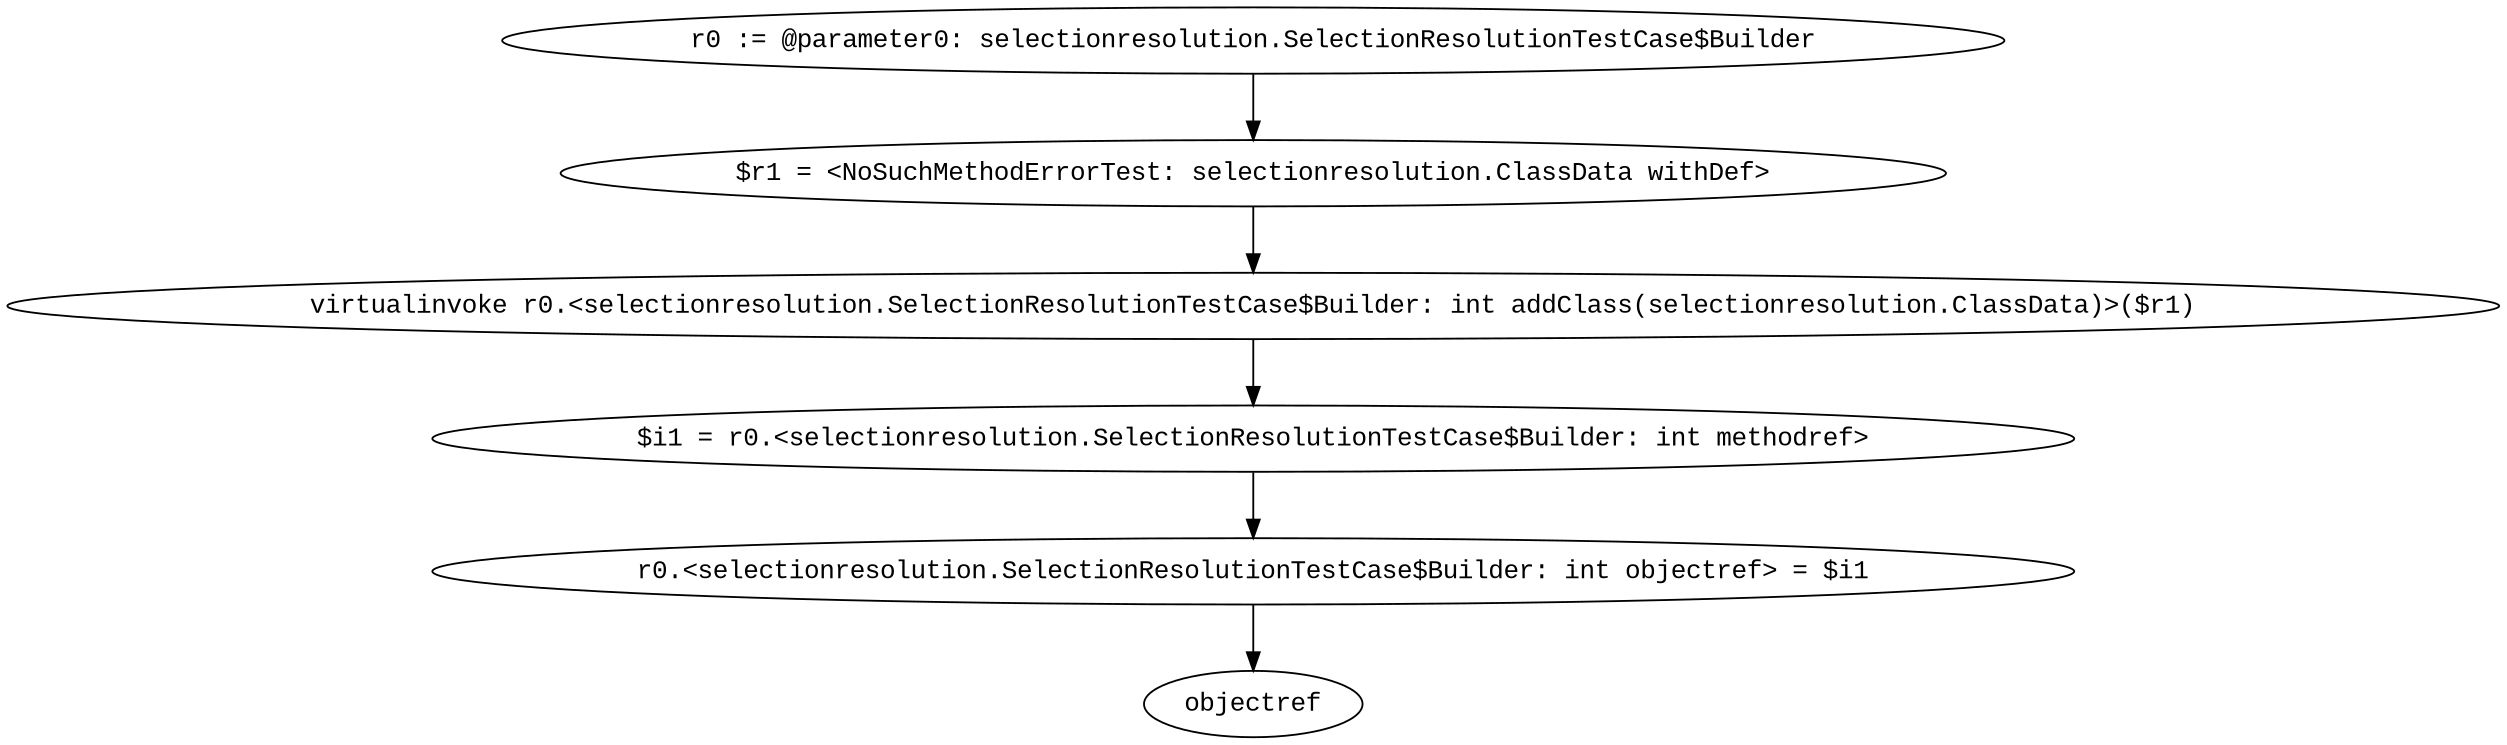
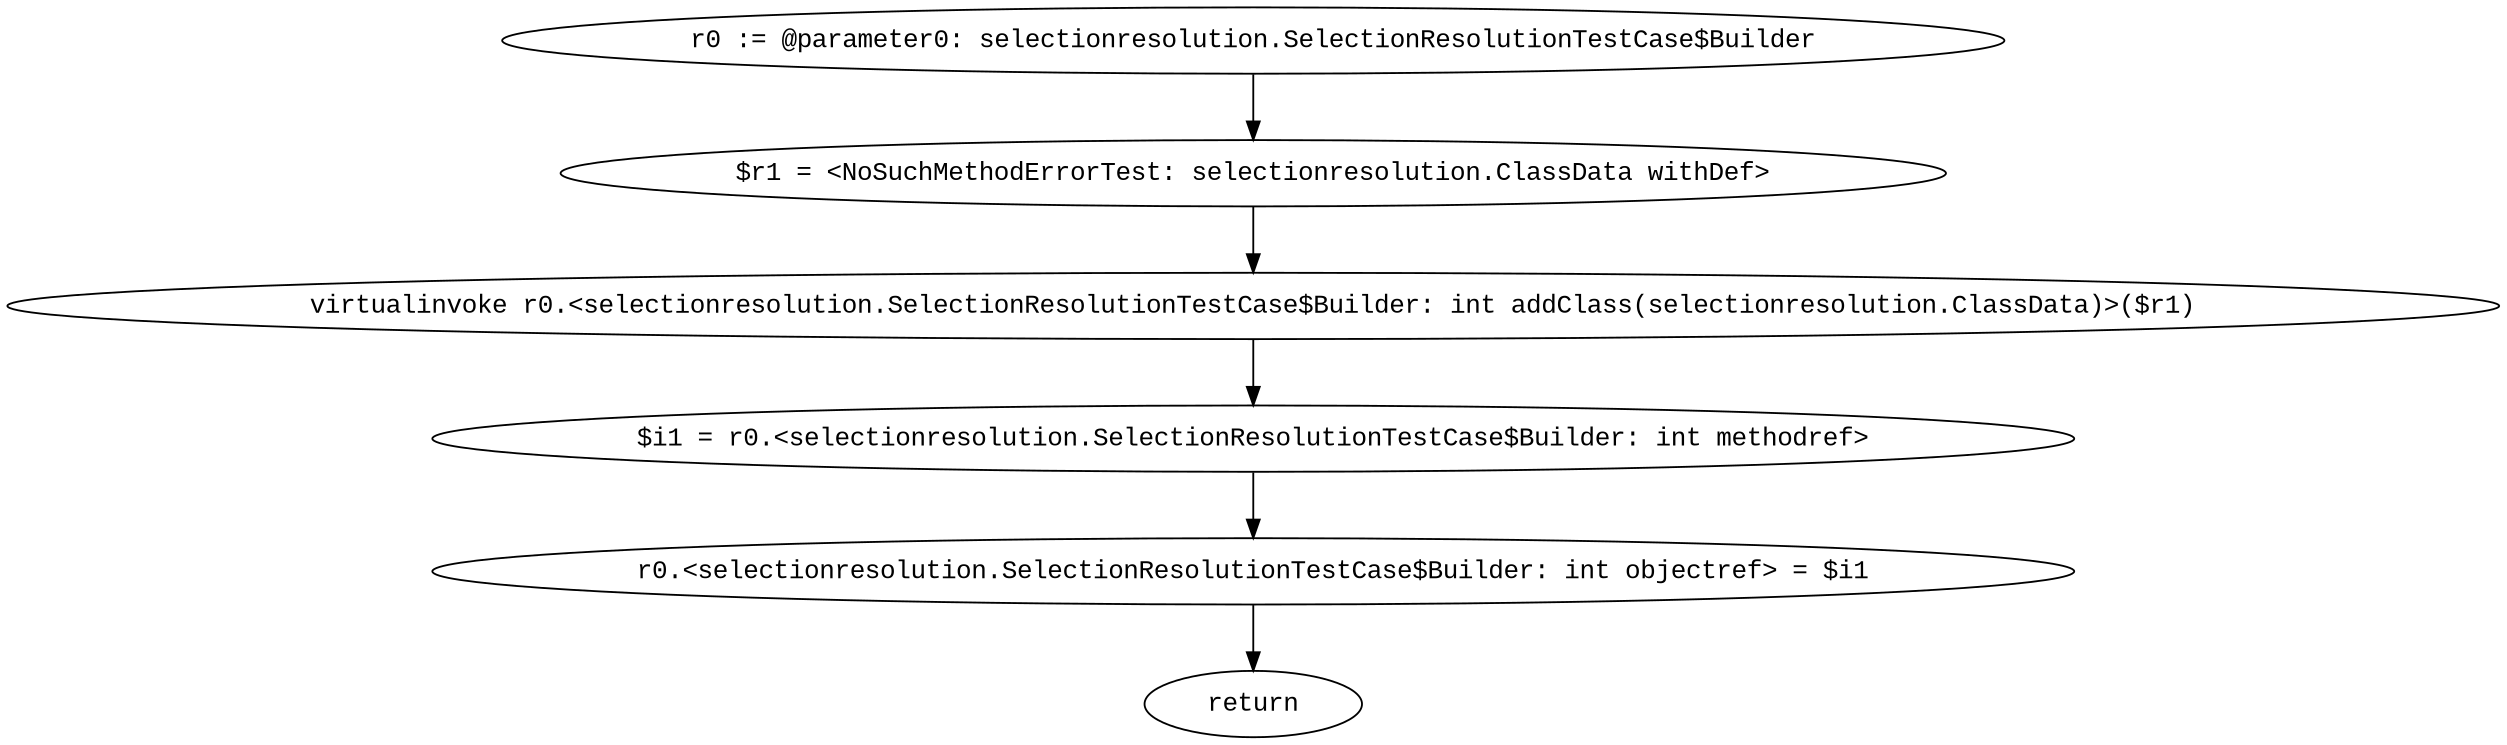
(1253, 704) -> (1253, 704)
